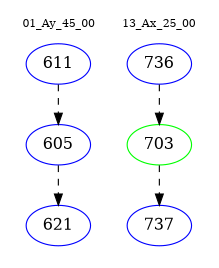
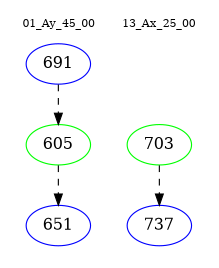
(58, 64) -> (58, 64)
(159, 64) -> none
(58, 145) -> (58, 145)
(58, 226) -> (58, 226)
